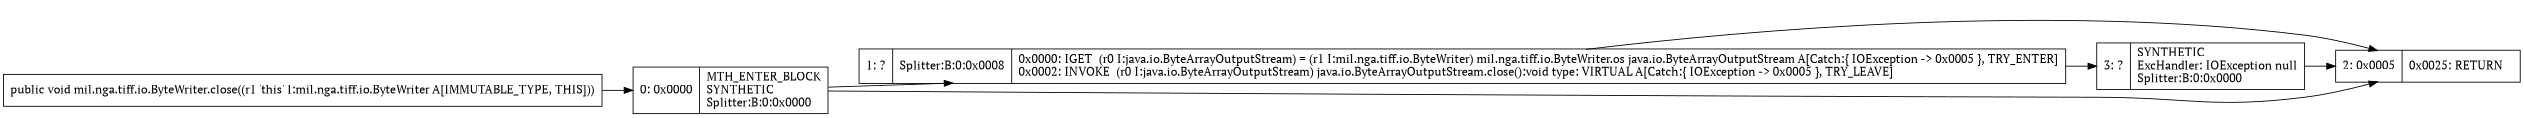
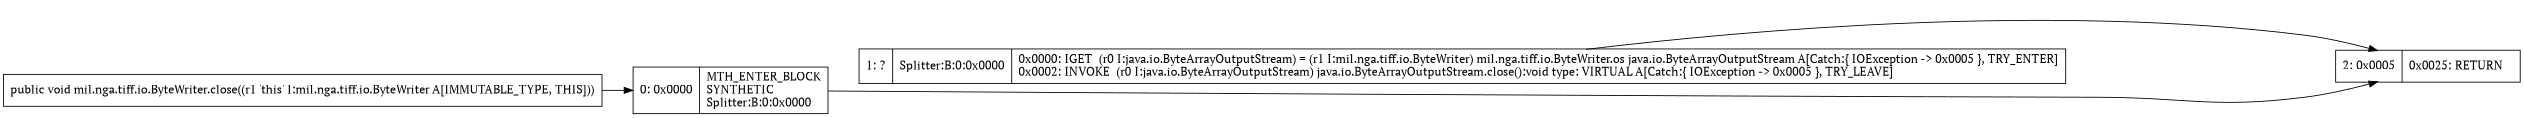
(952, 66) -> (952, 66)
(2201, 66) -> none
(886, 85) -> none
